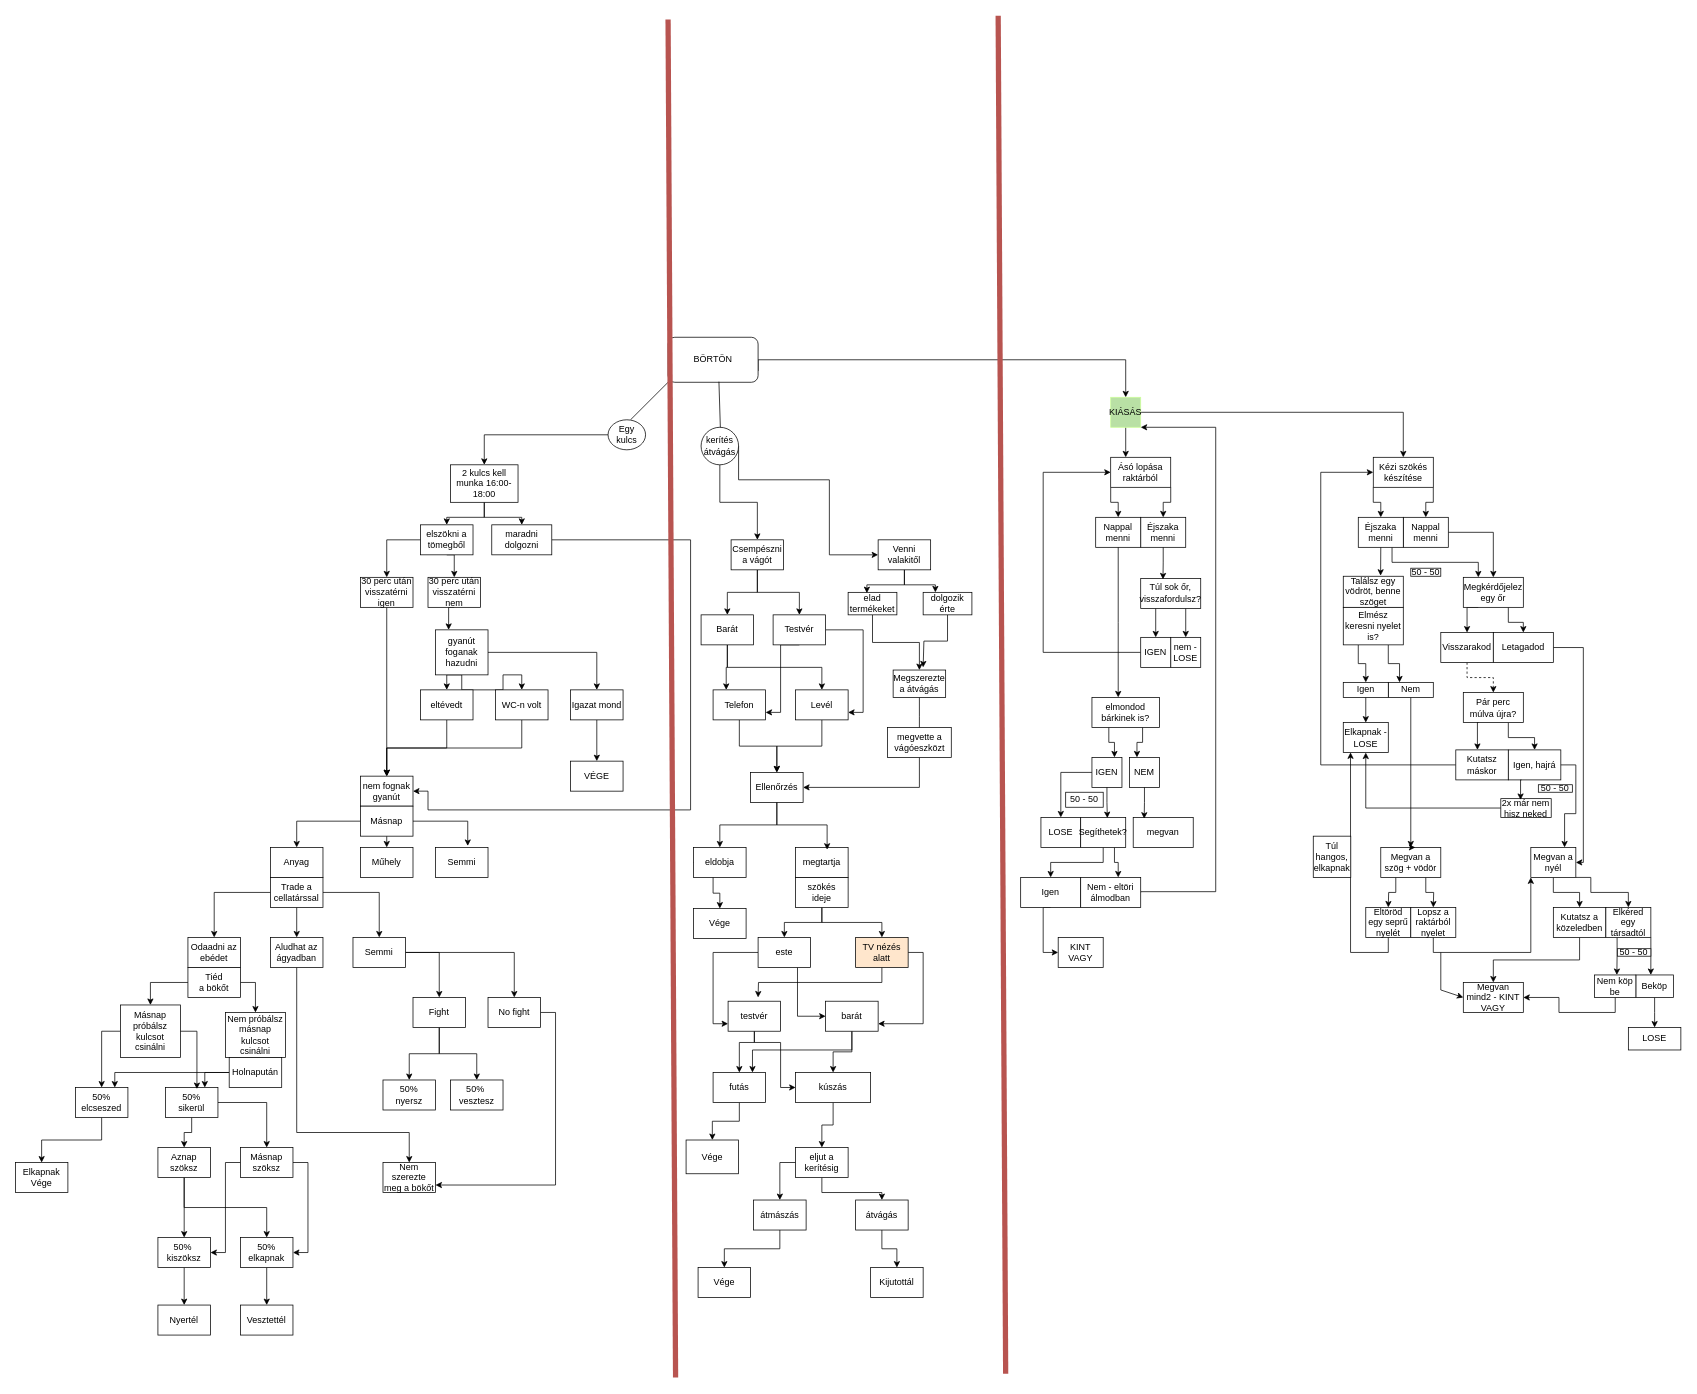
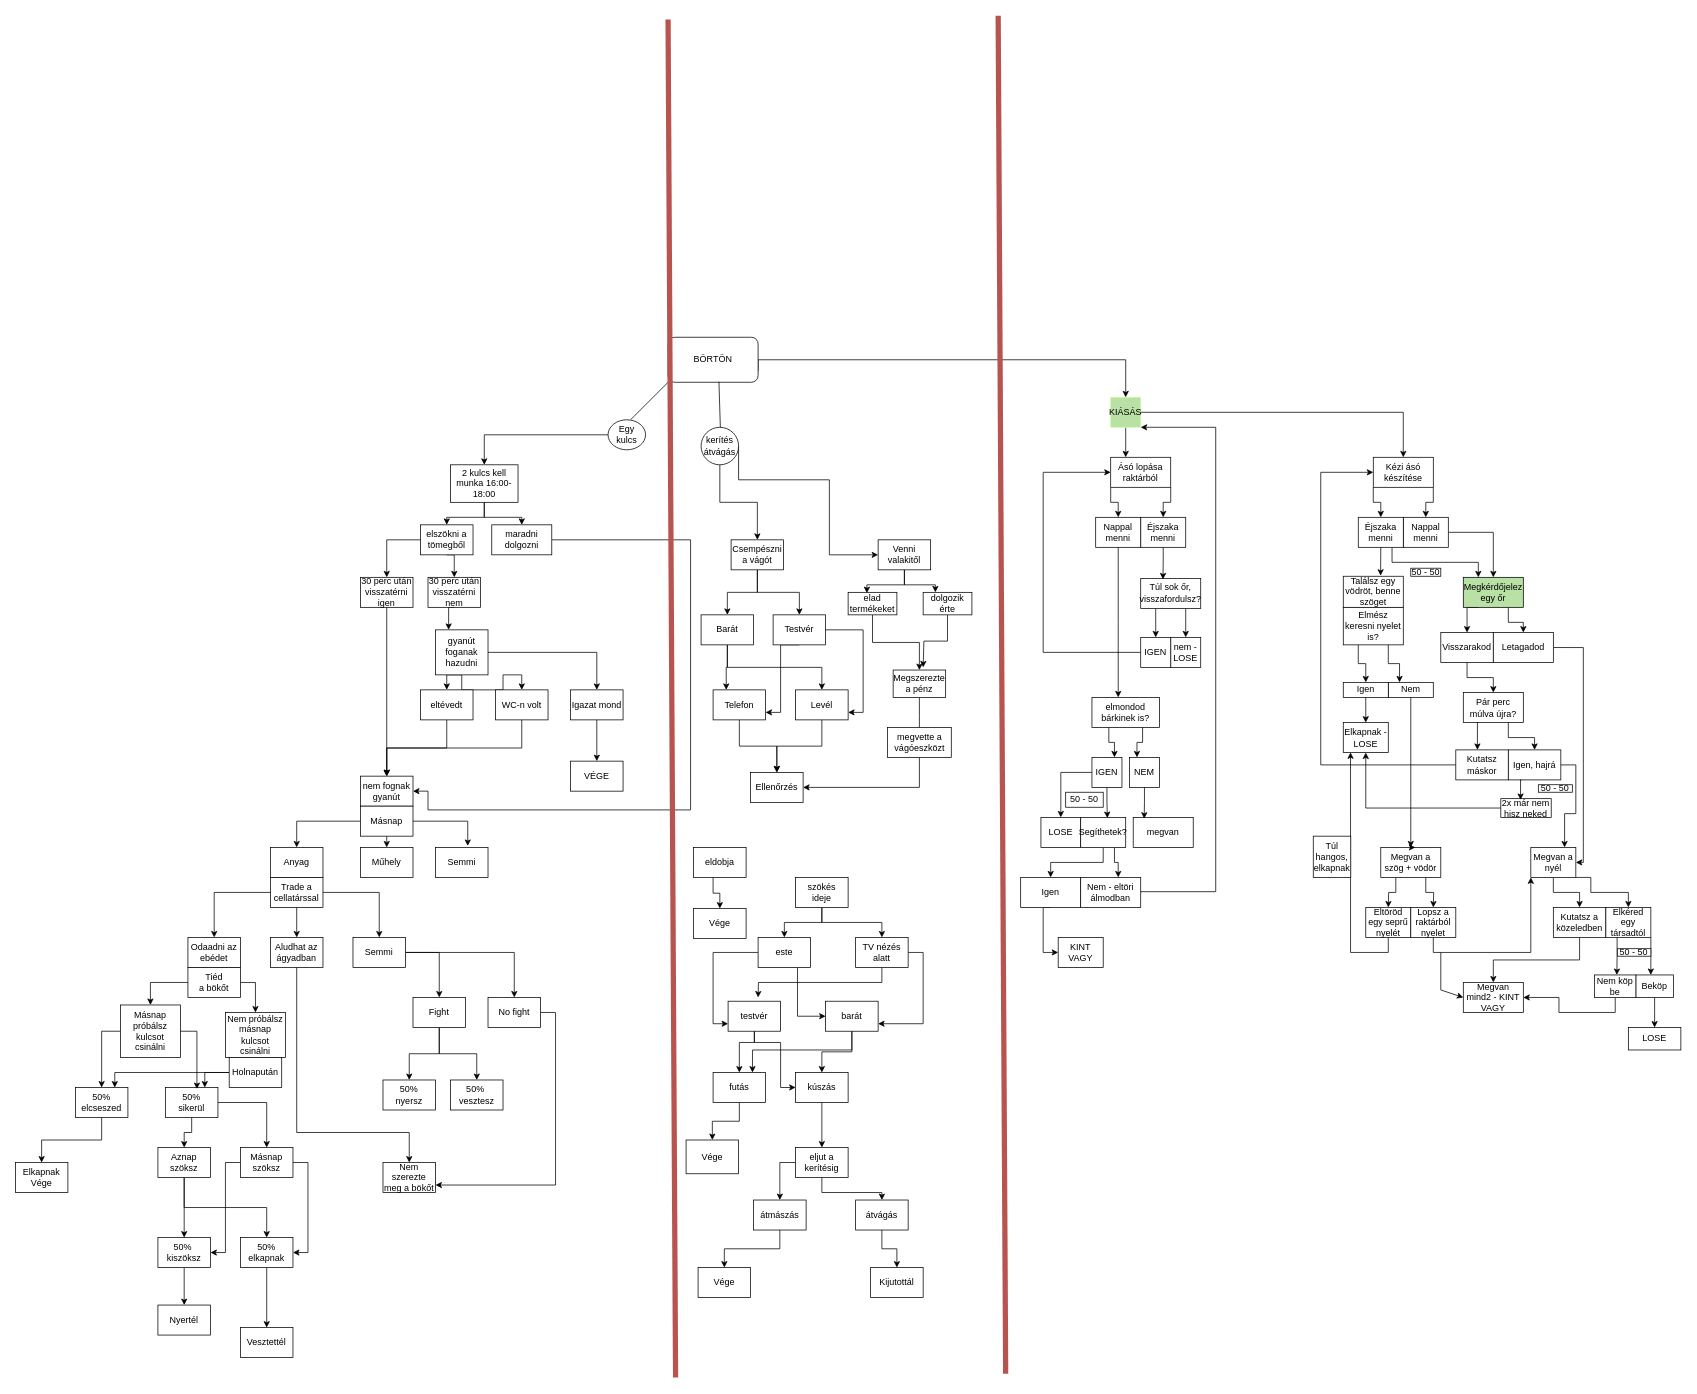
(1403, 472) -> (1403, 472)
(1493, 592) -> (1493, 592)
(1477, 677) -> (1477, 677)
(919, 684) -> (919, 684)
(826, 825) -> none
(720, 833) -> none
(822, 862) -> none
(882, 952) -> (882, 952)
(833, 1087) -> (822, 1087)
(267, 1320) -> (267, 1342)
